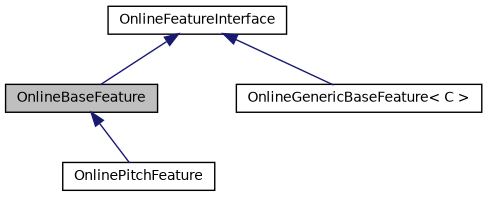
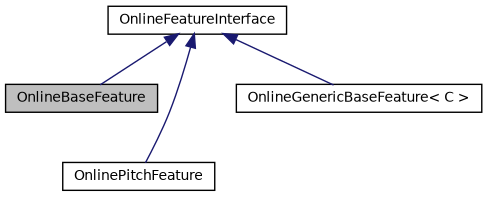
(115, 143) -> (172, 106)
